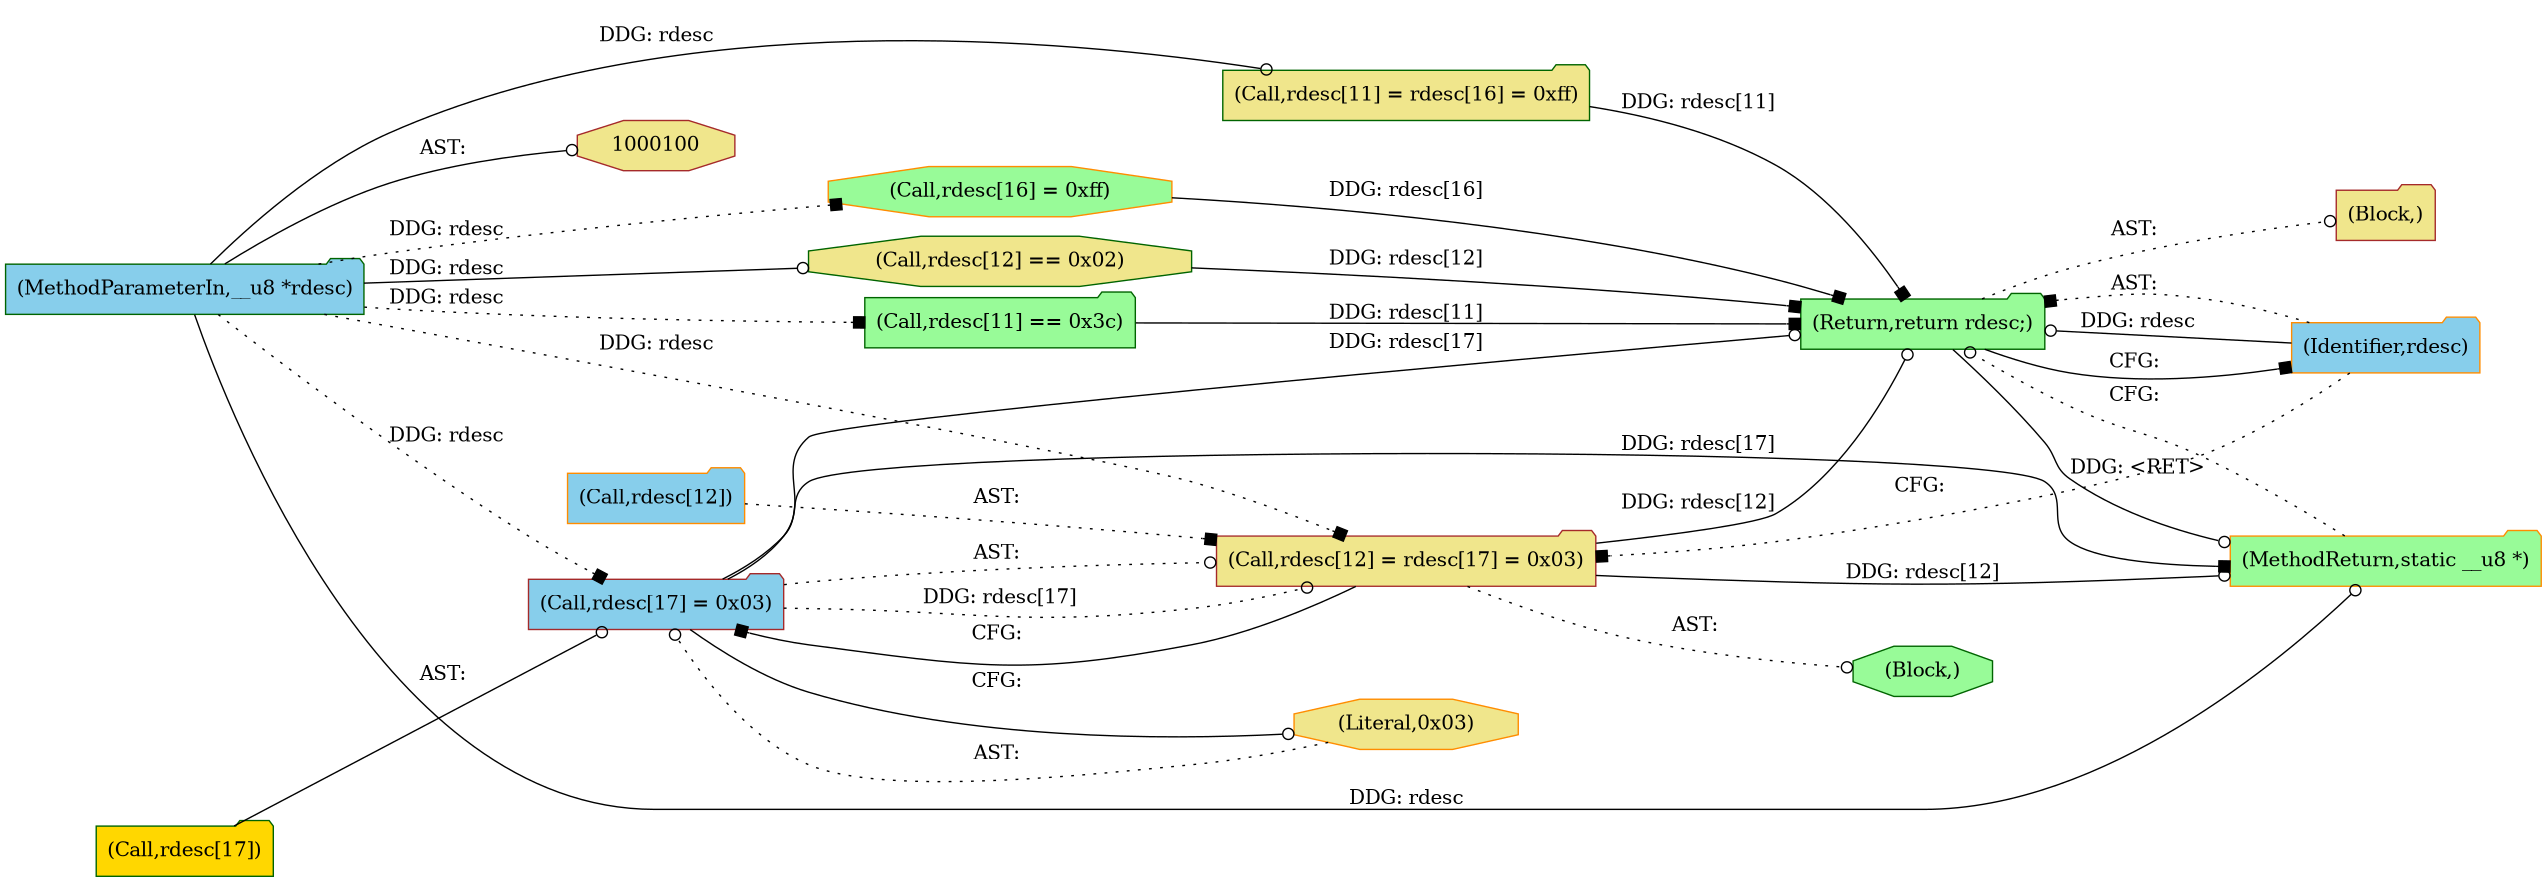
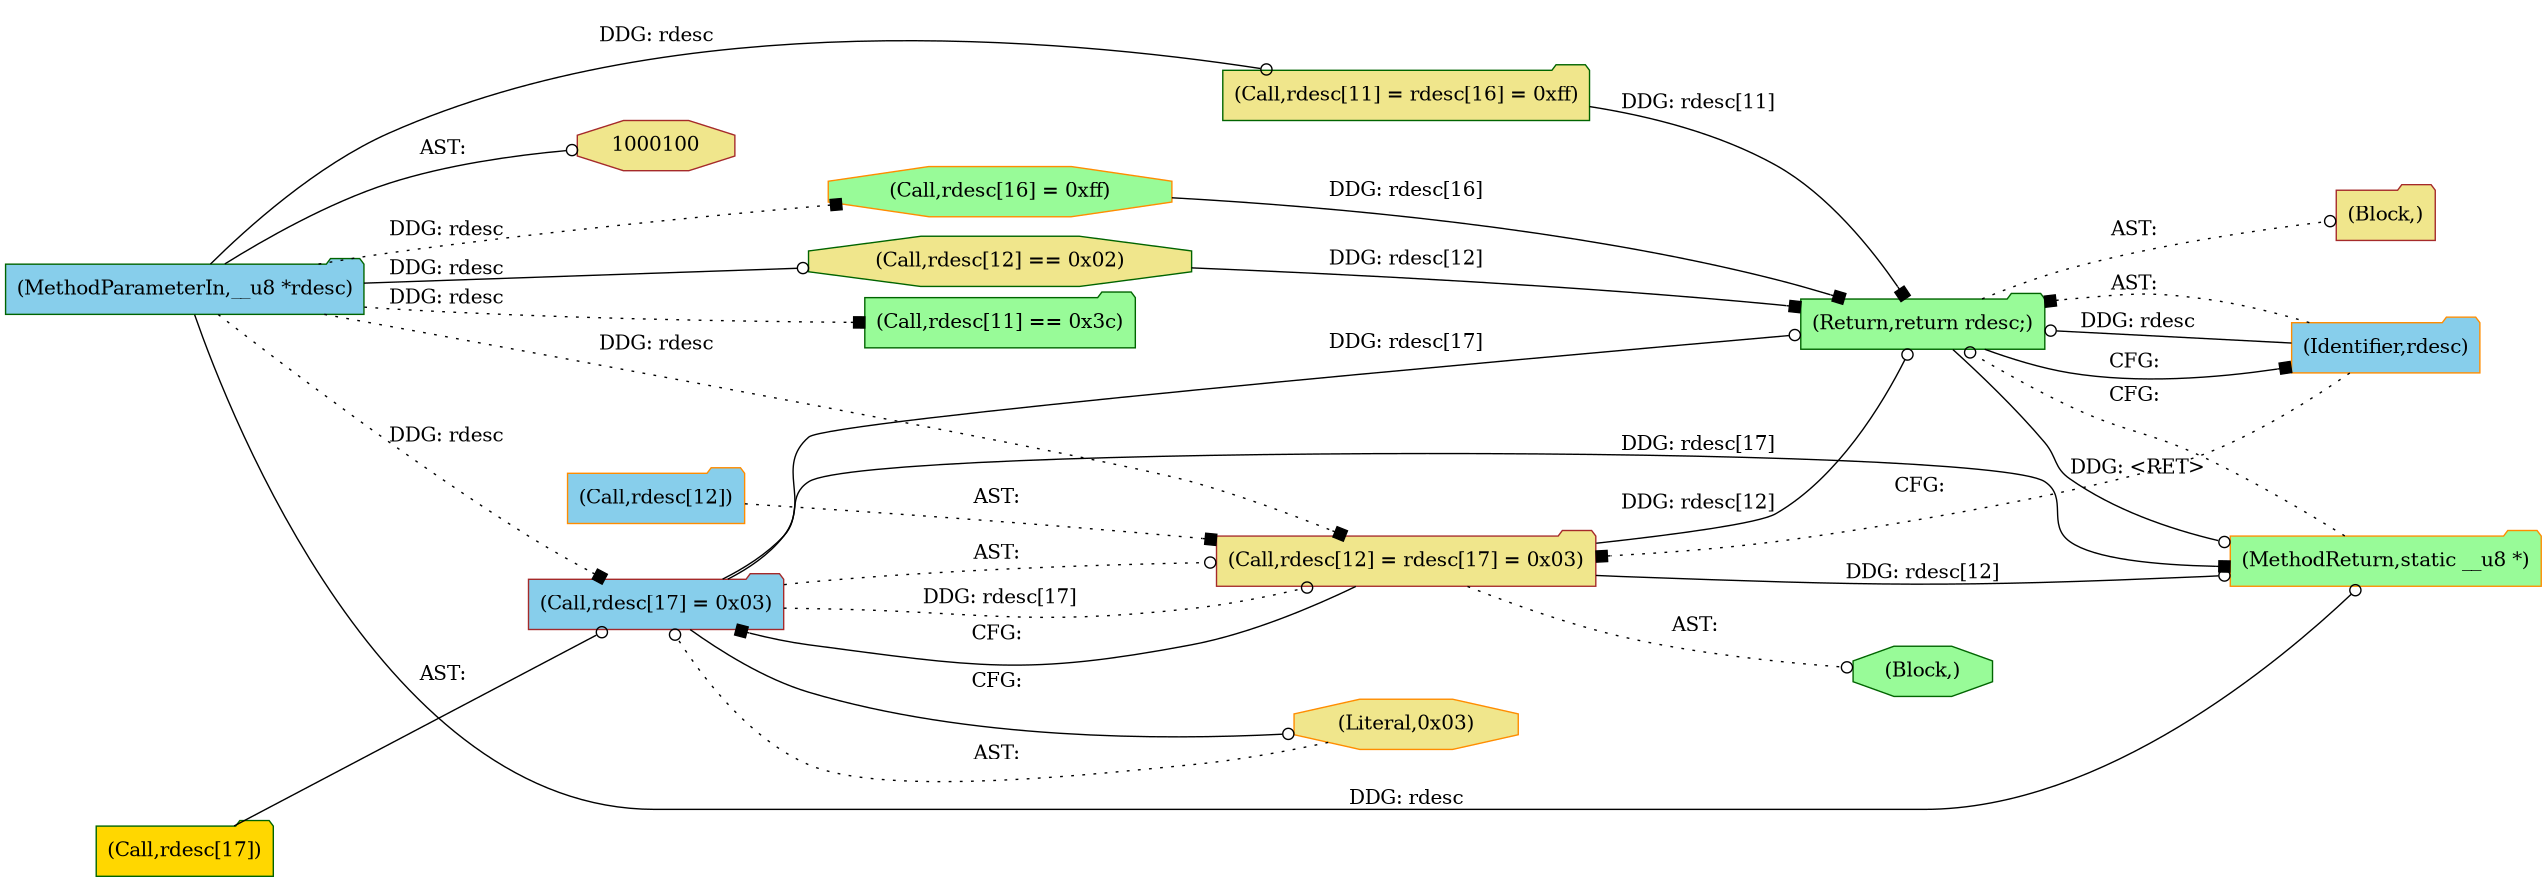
(1461, 323) -> none
